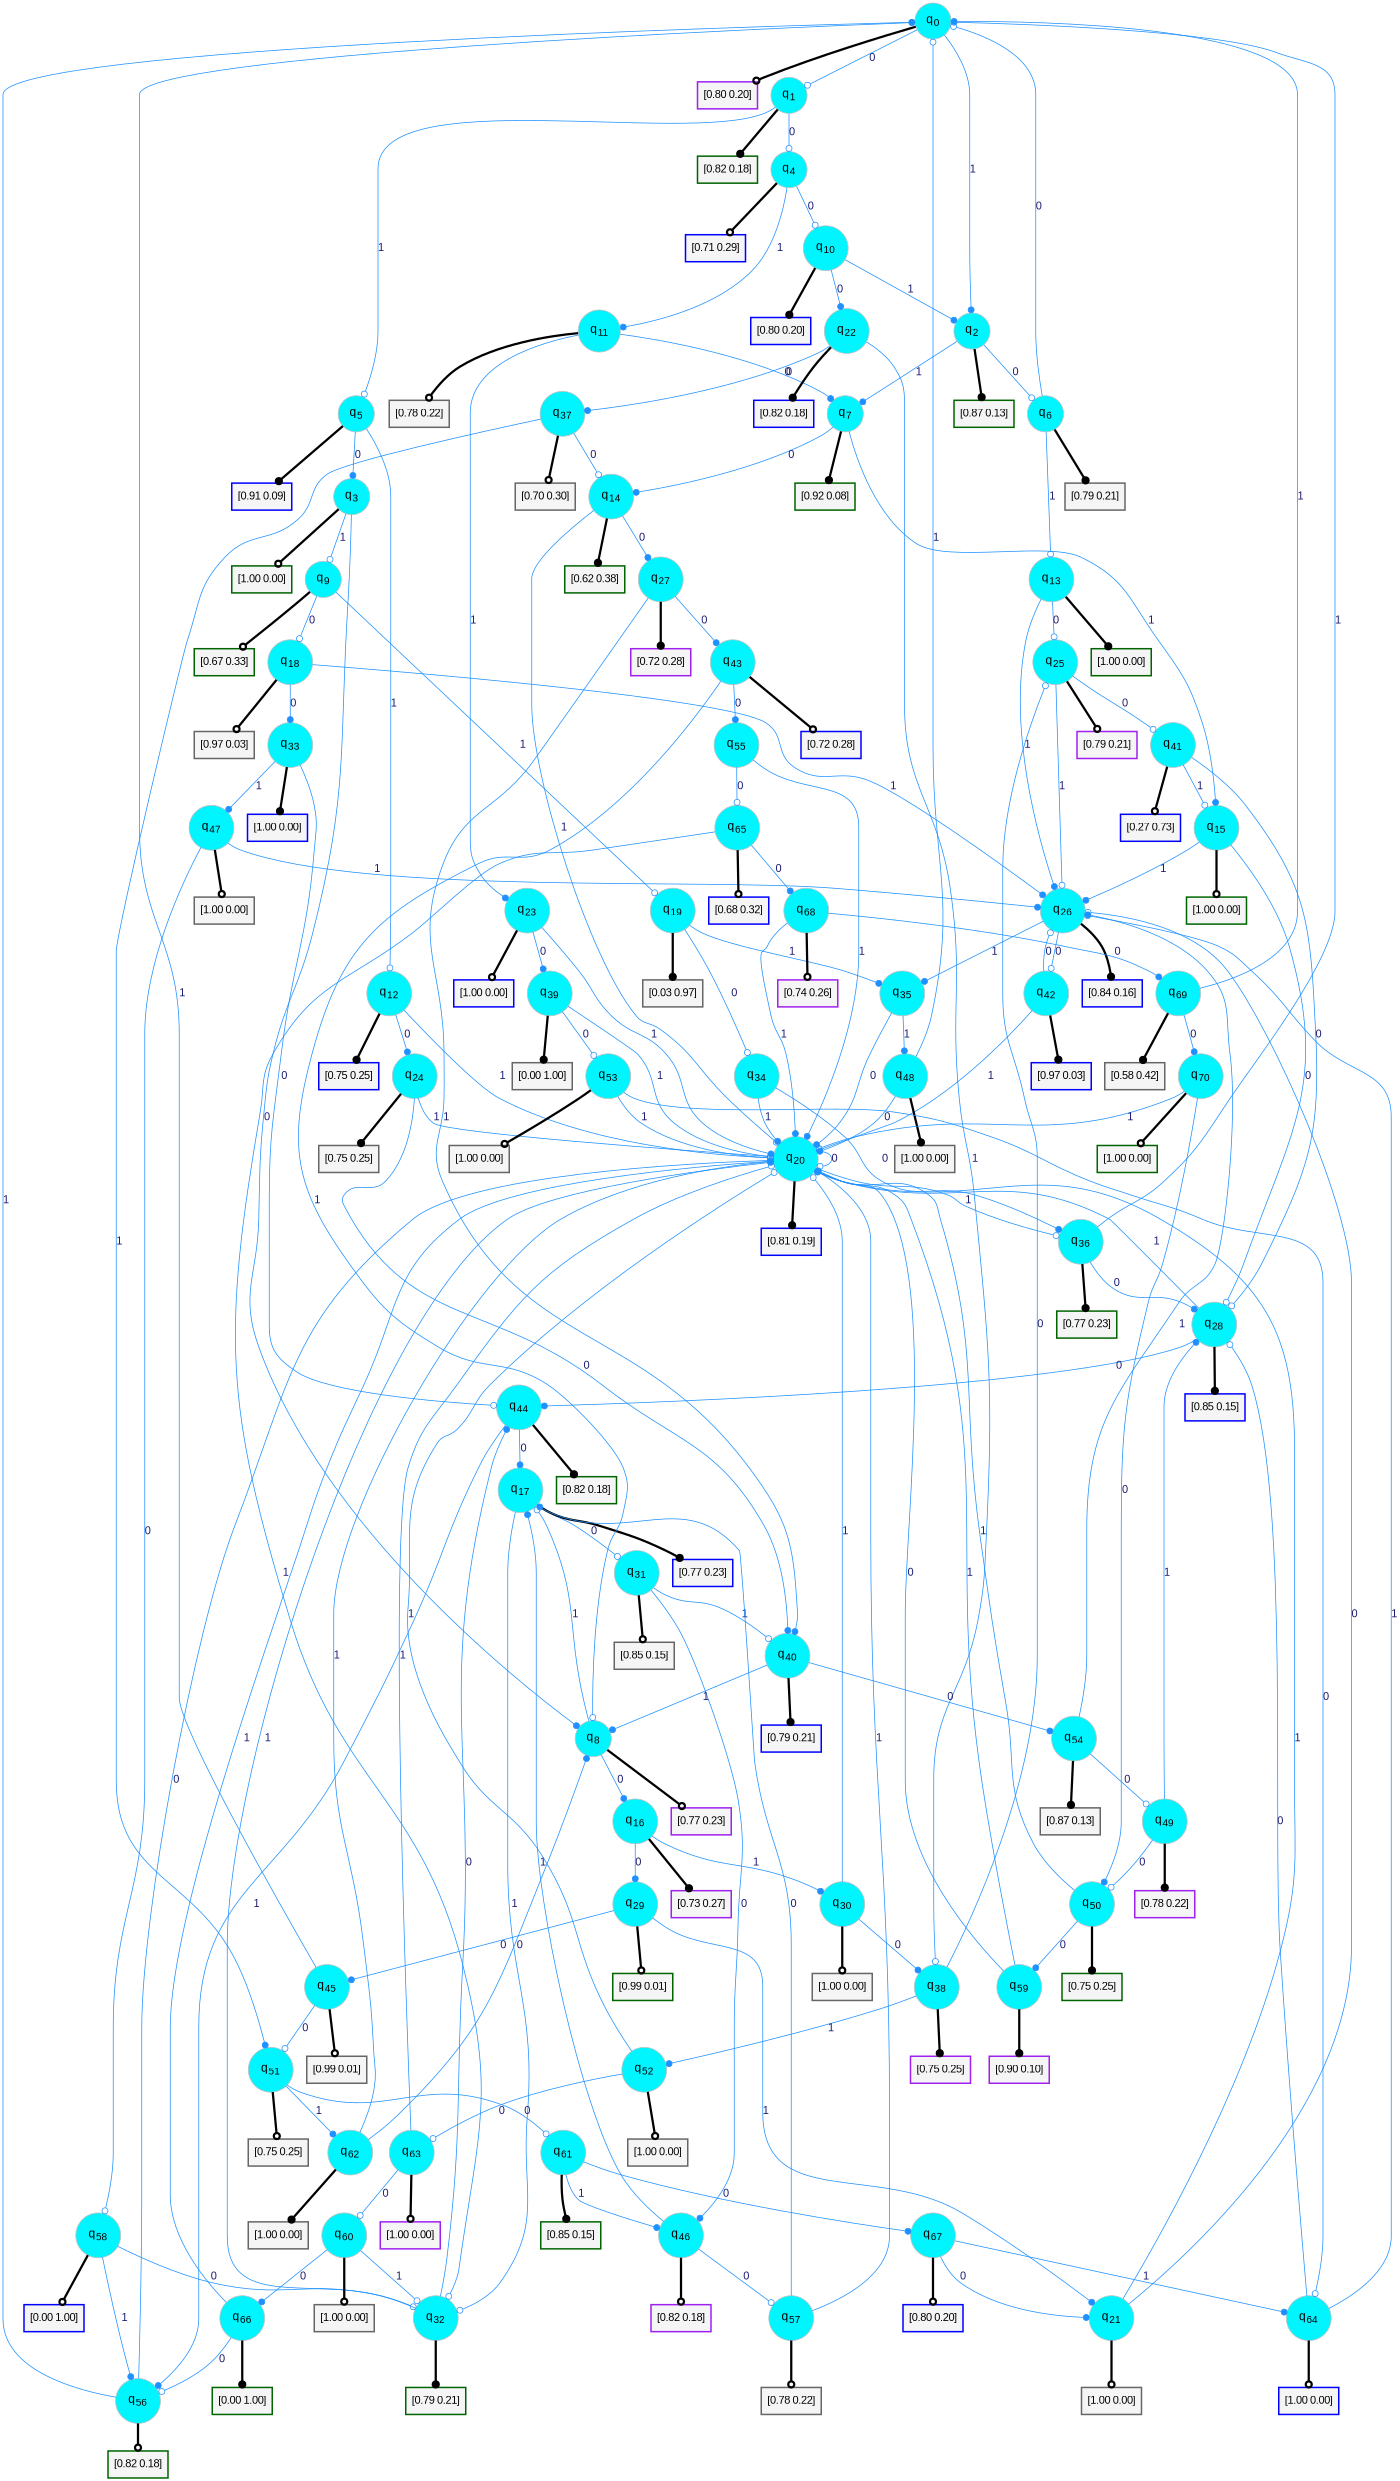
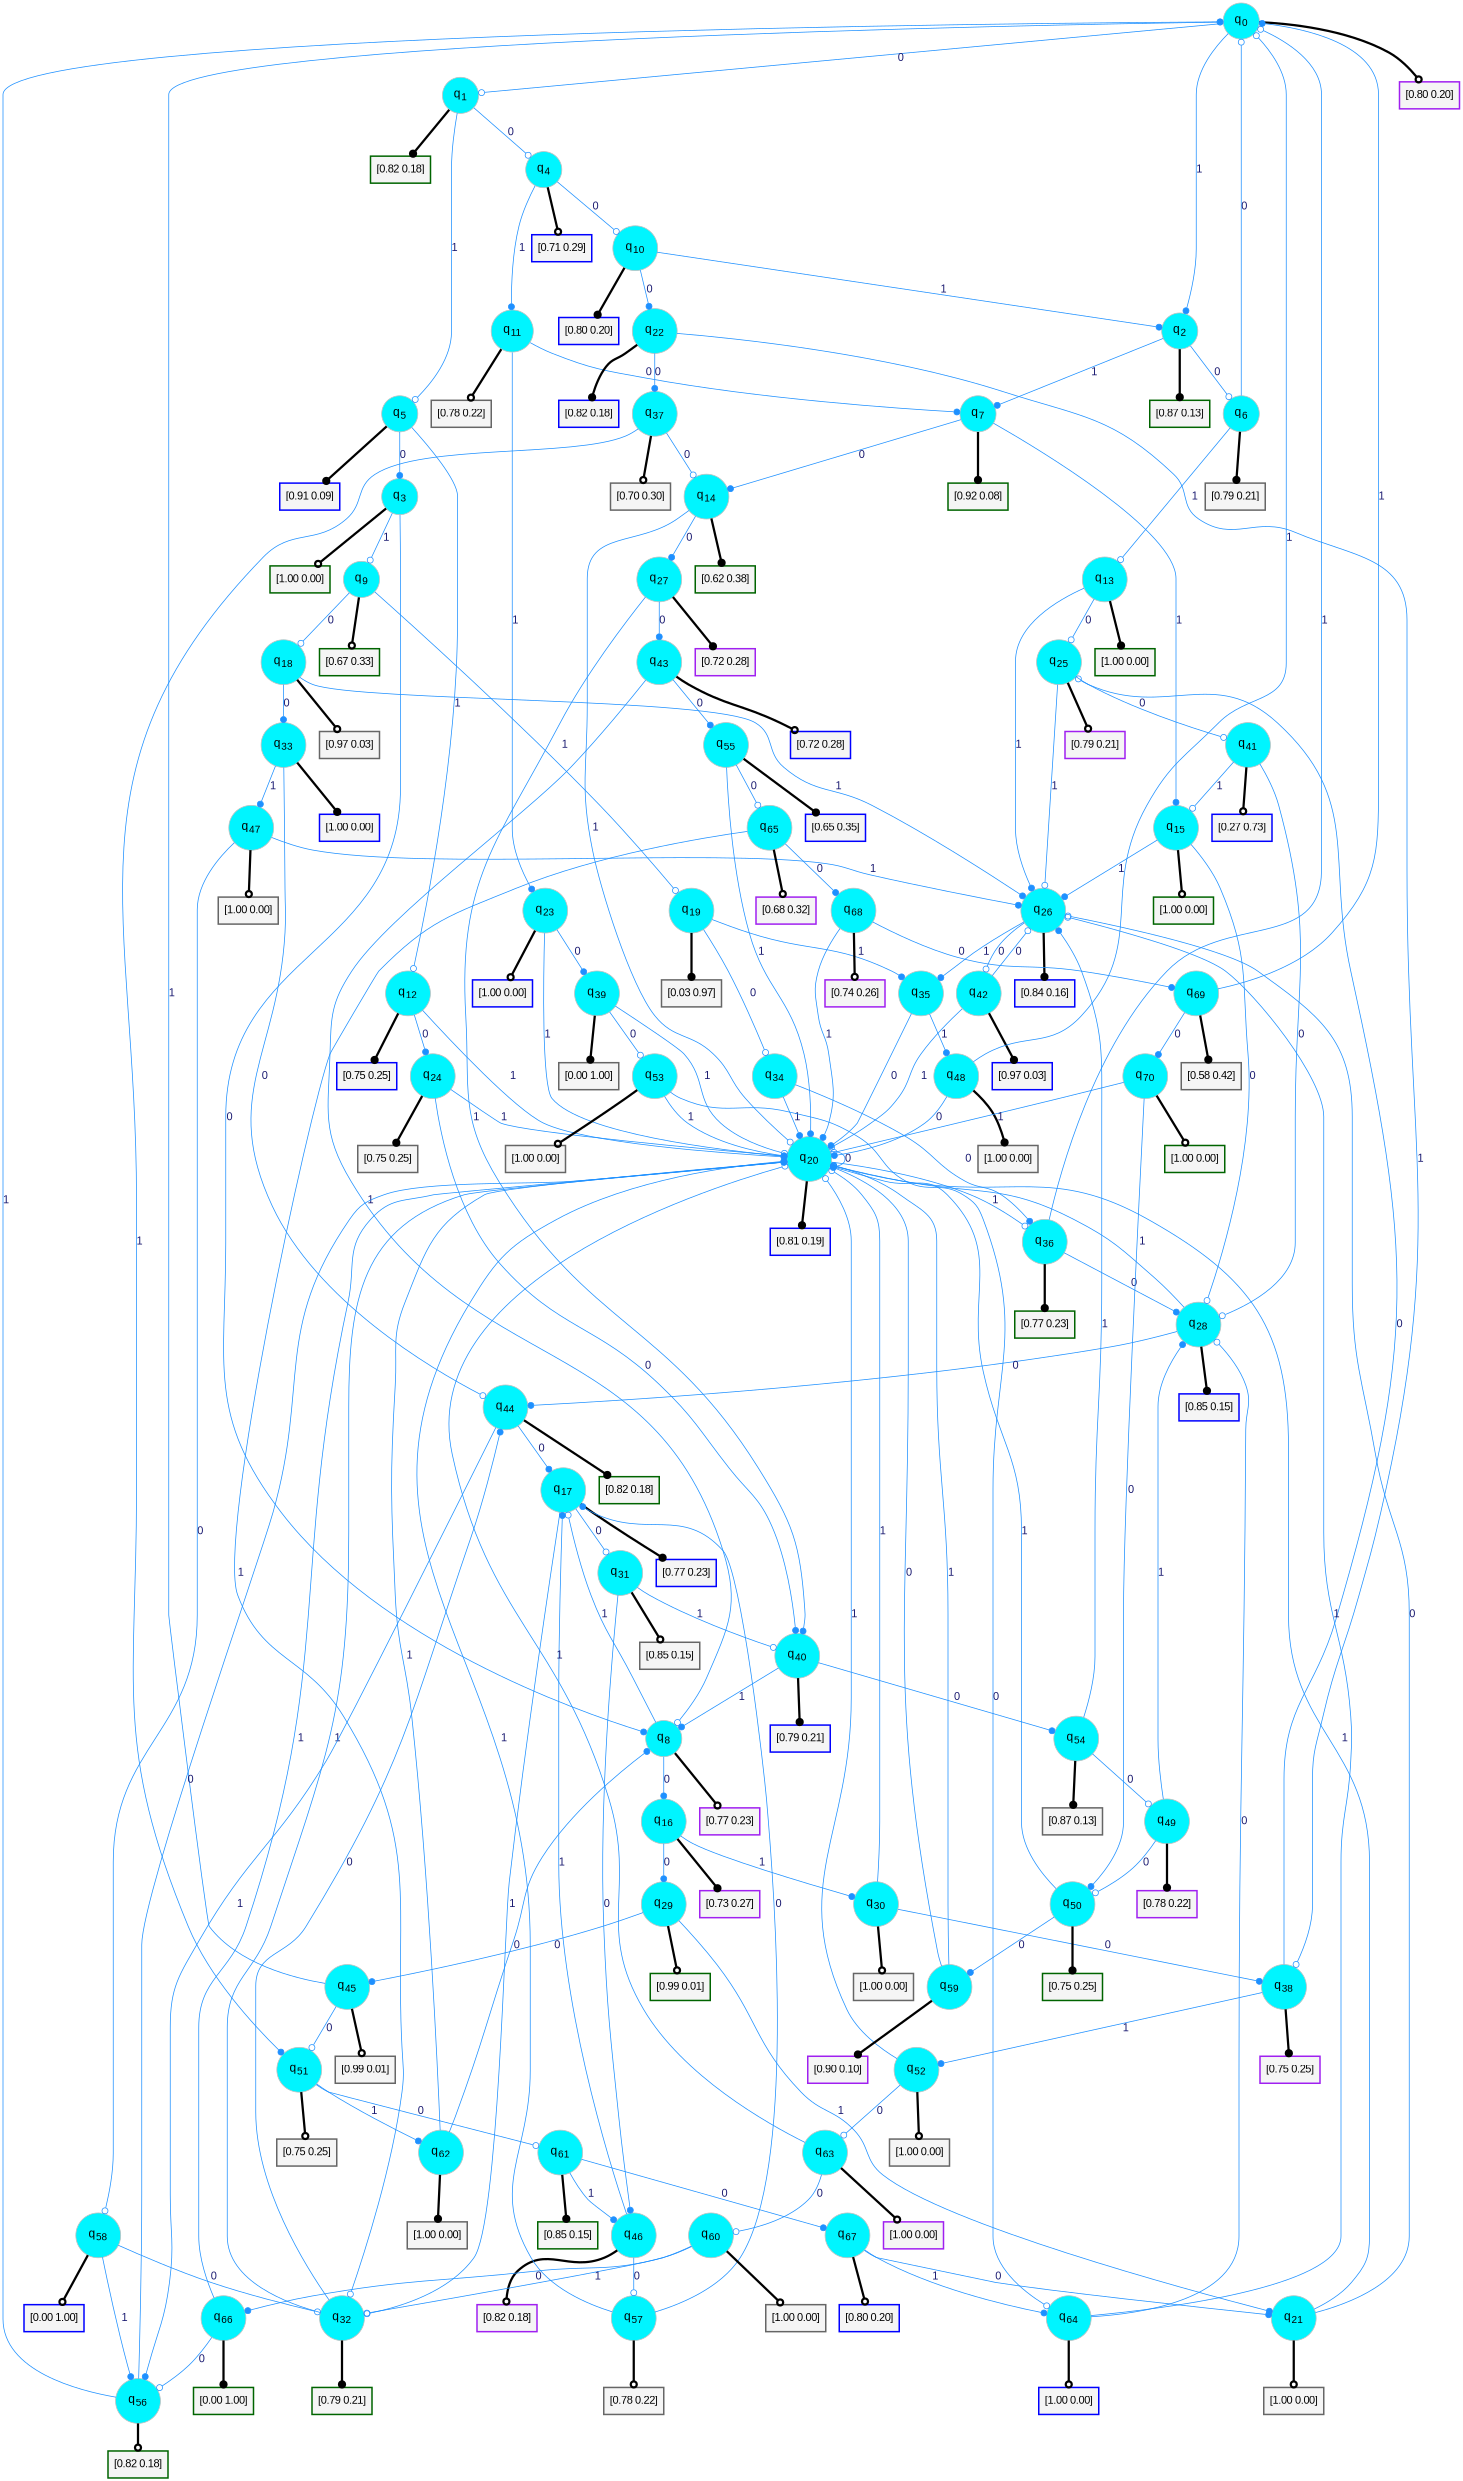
none -> (836, 828)
(739, 911) -> (786, 911)
